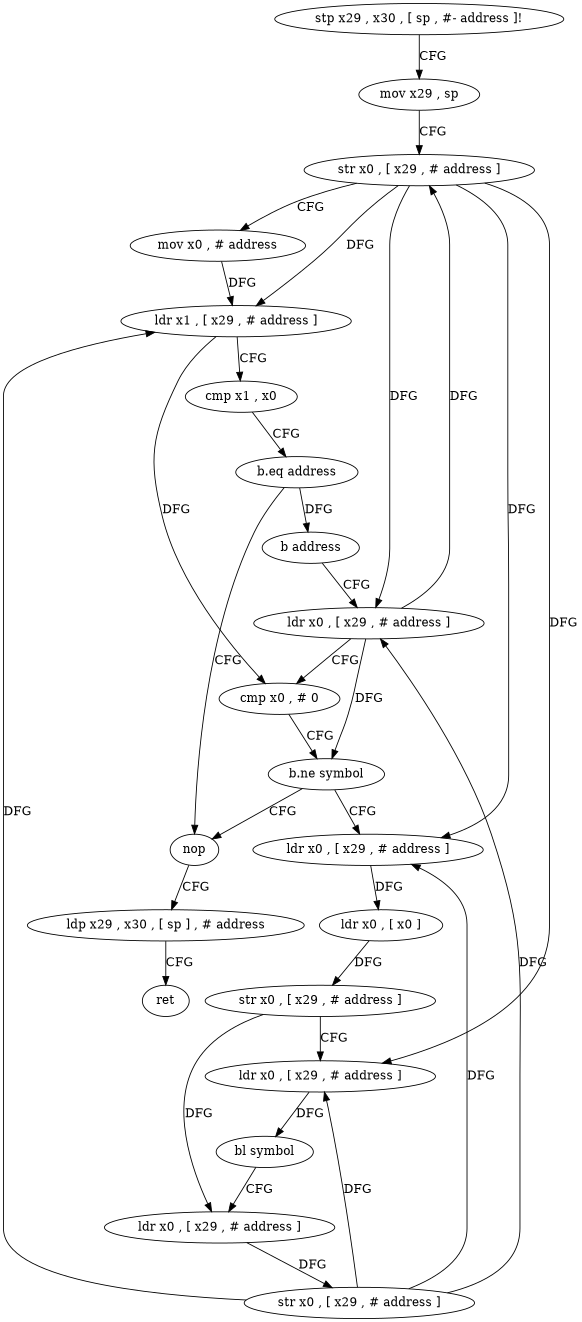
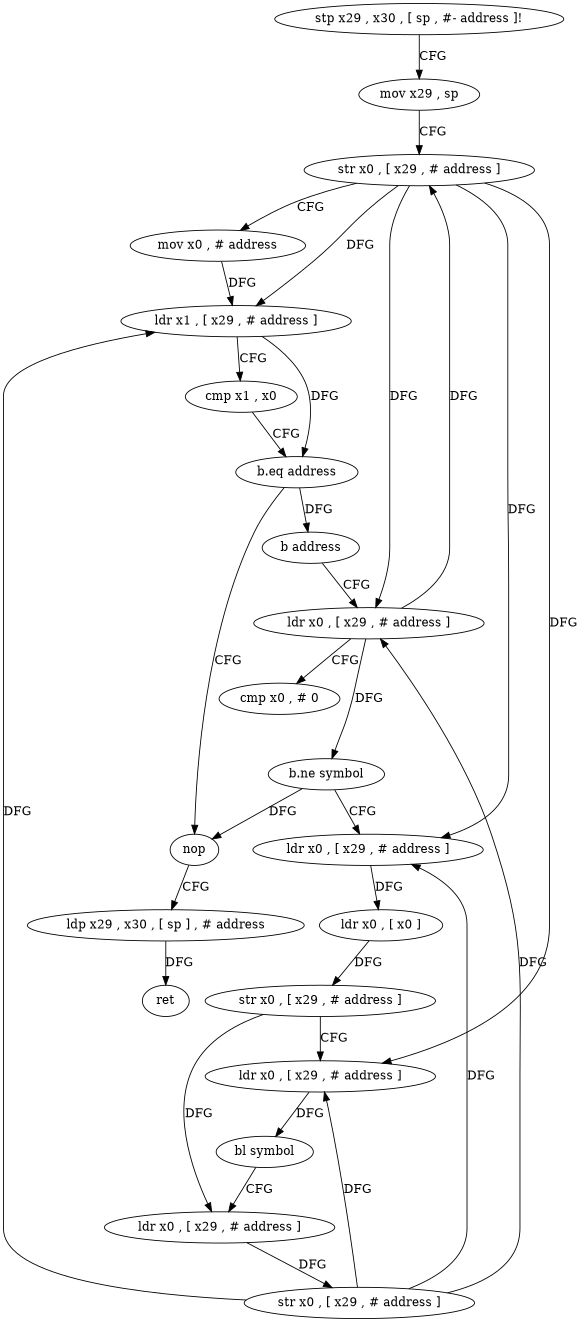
(161, 512) -> (306, 384)
(301, 733) -> none
(283, 812) -> (283, 812)
(180, 963) -> (180, 963)
